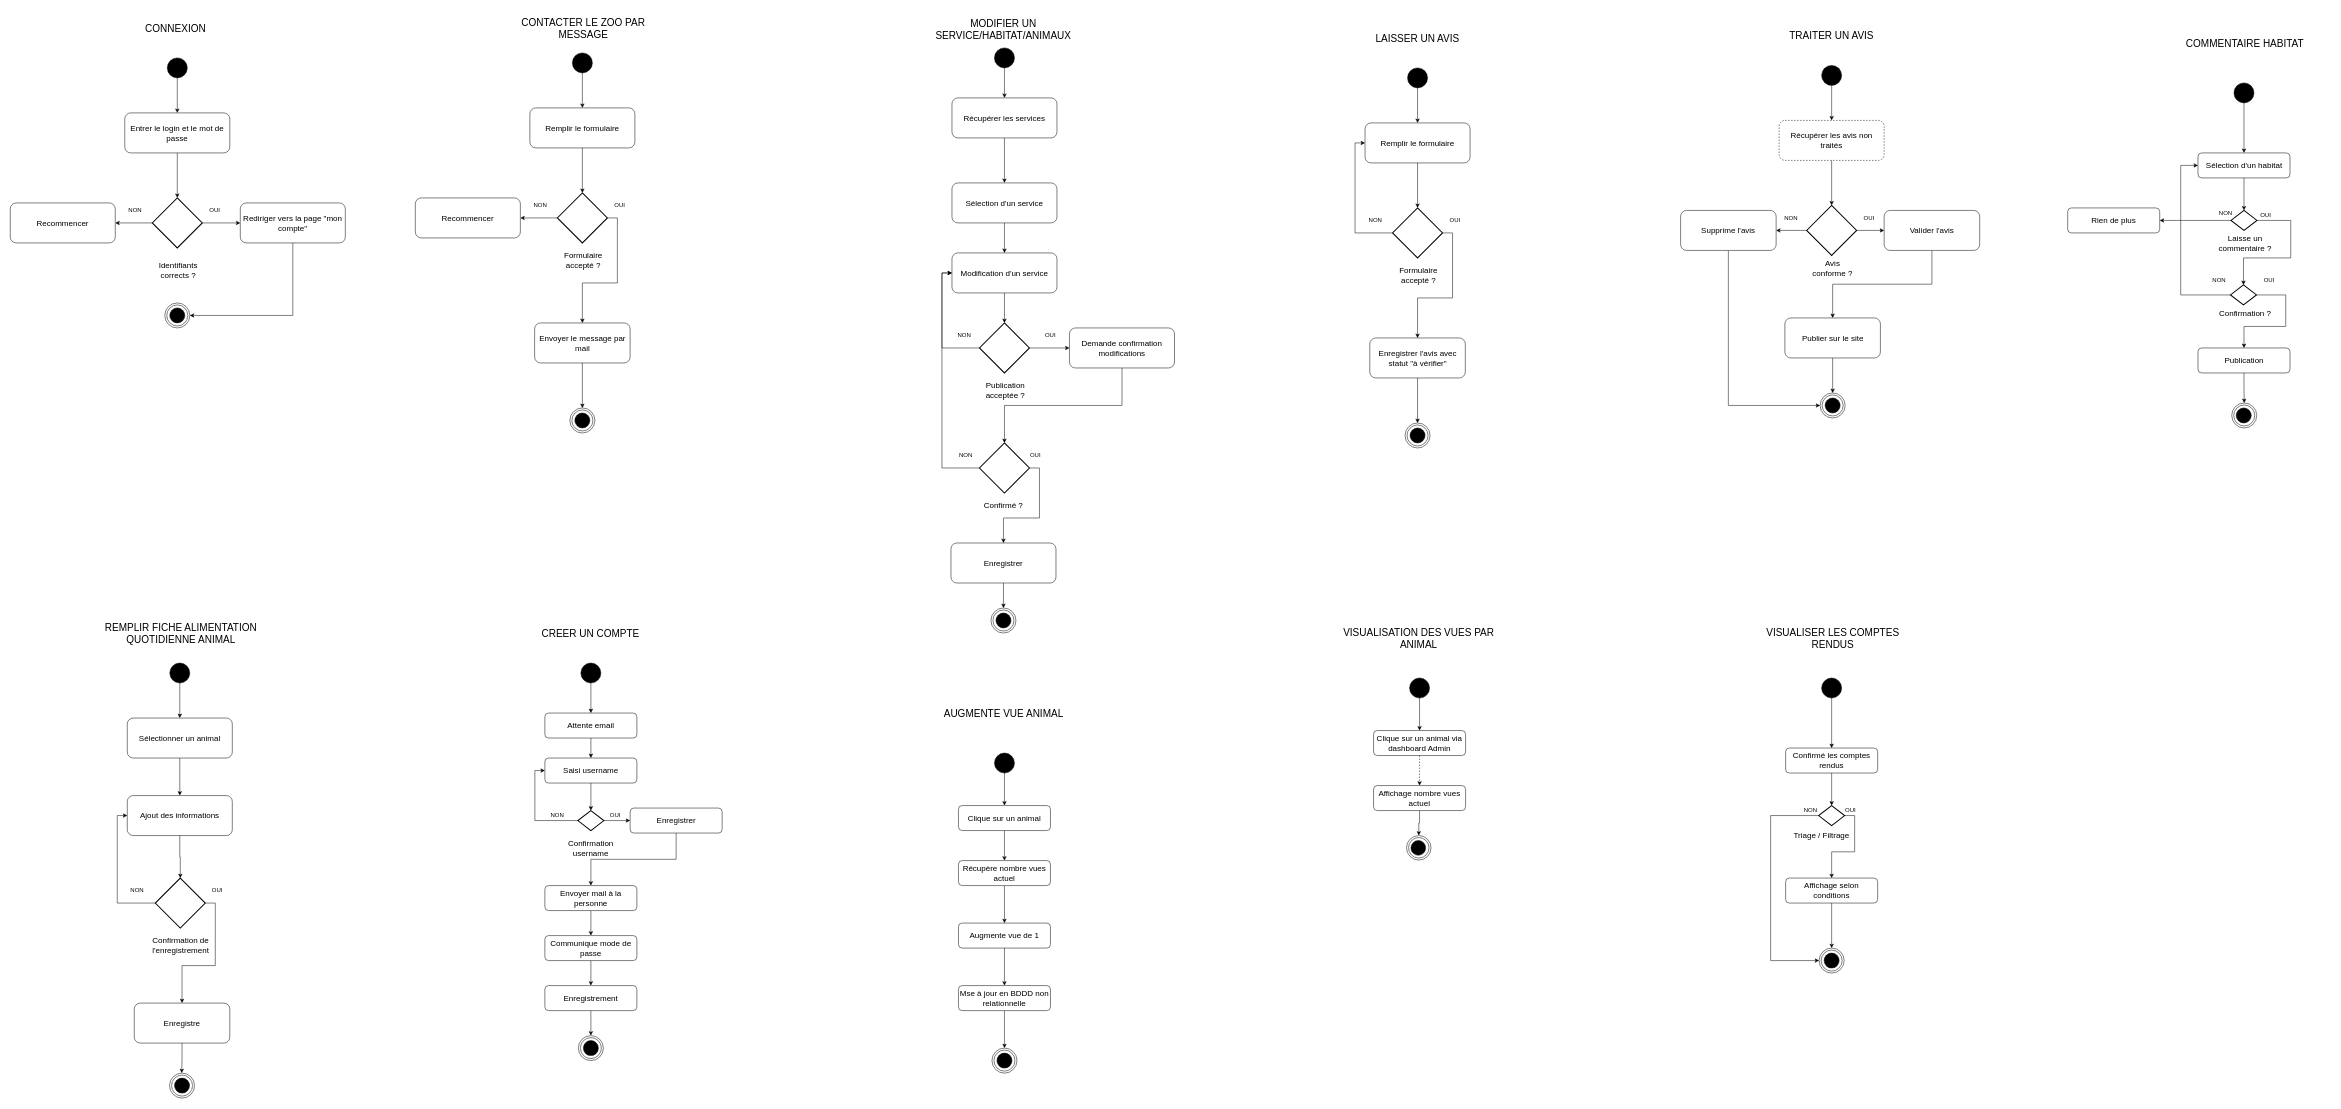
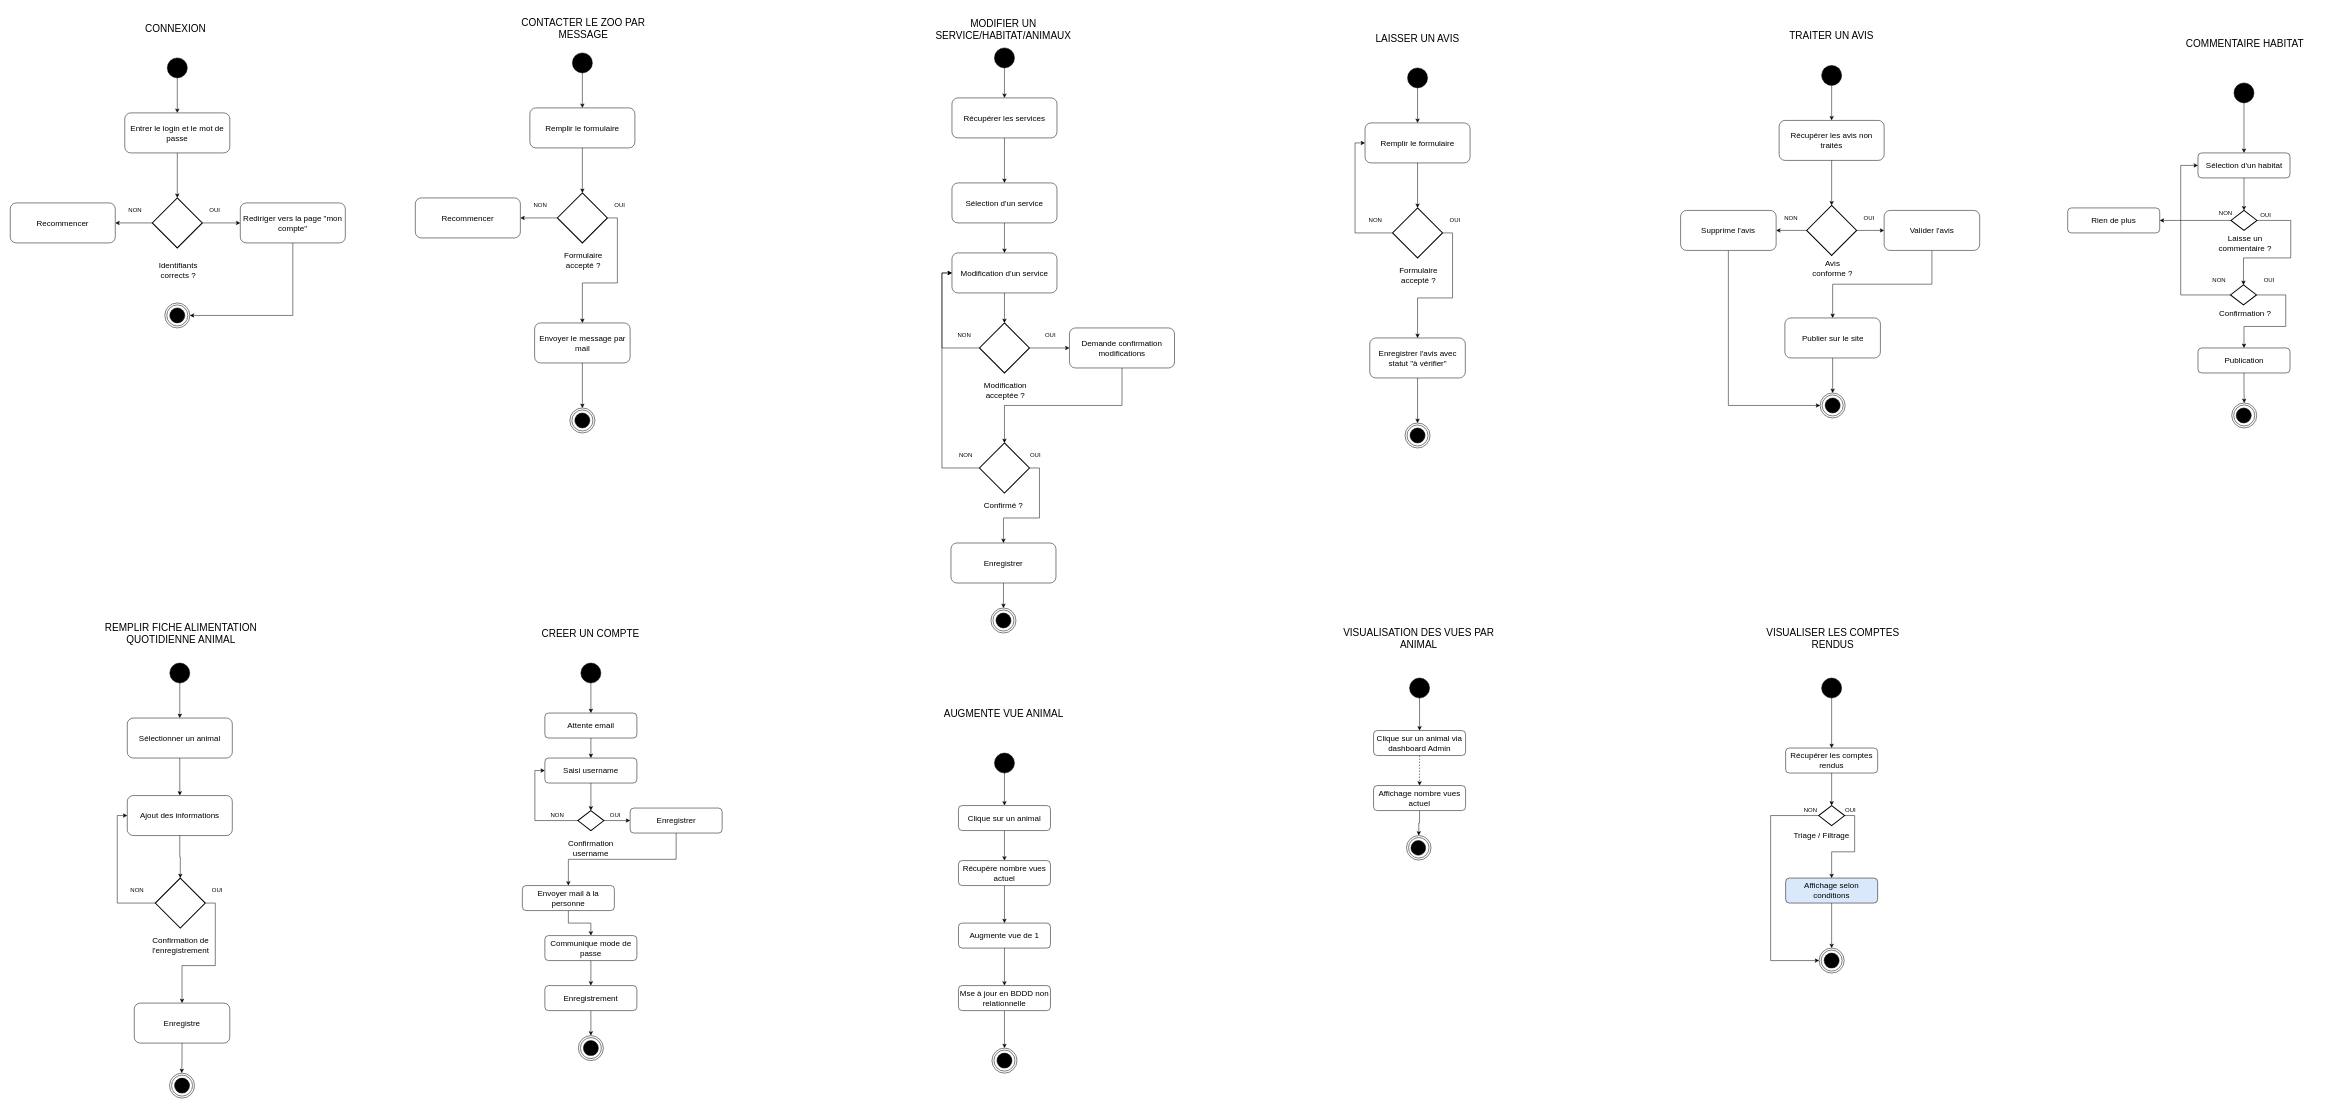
(1831, 140) -> (1831, 140)
(1005, 390) -> (1005, 390)
(1831, 760) -> (1831, 760)
(1831, 890) -> (1831, 890)
(591, 898) -> (568, 898)
